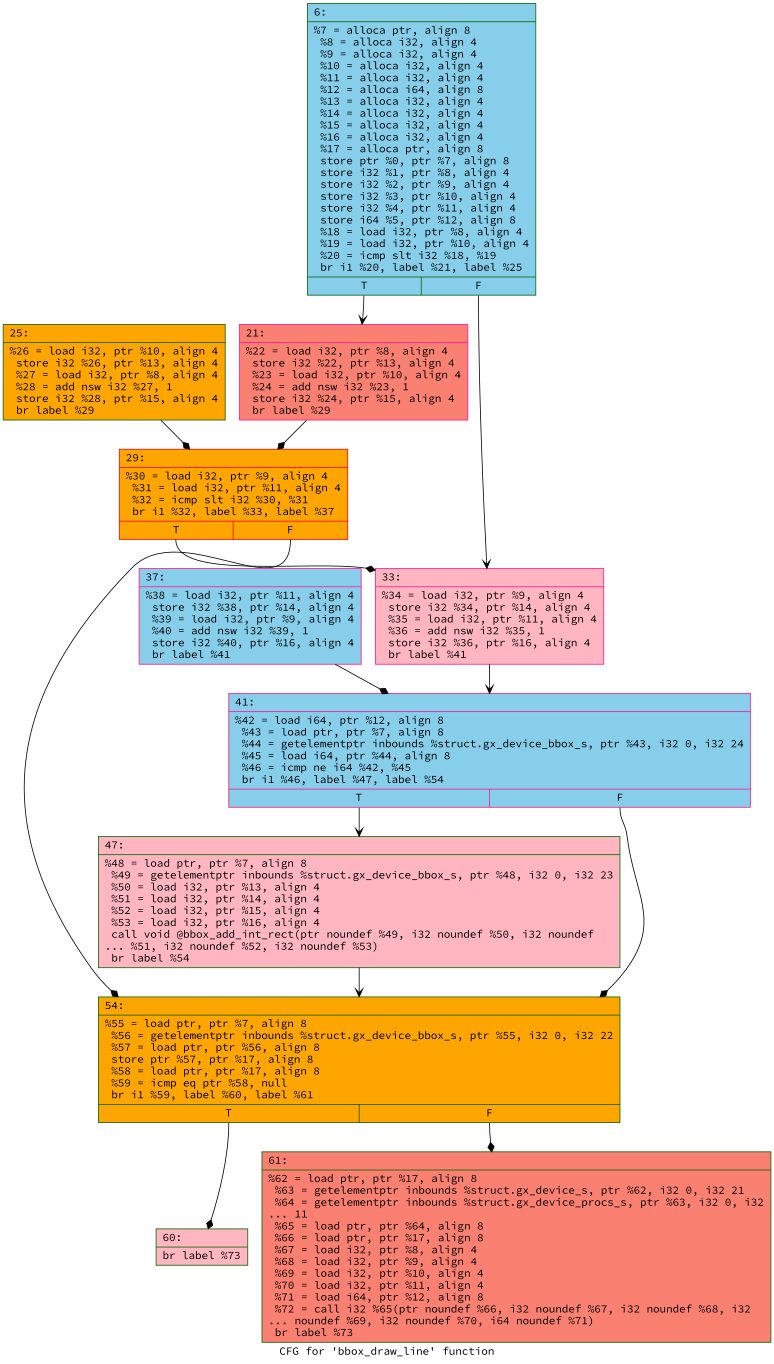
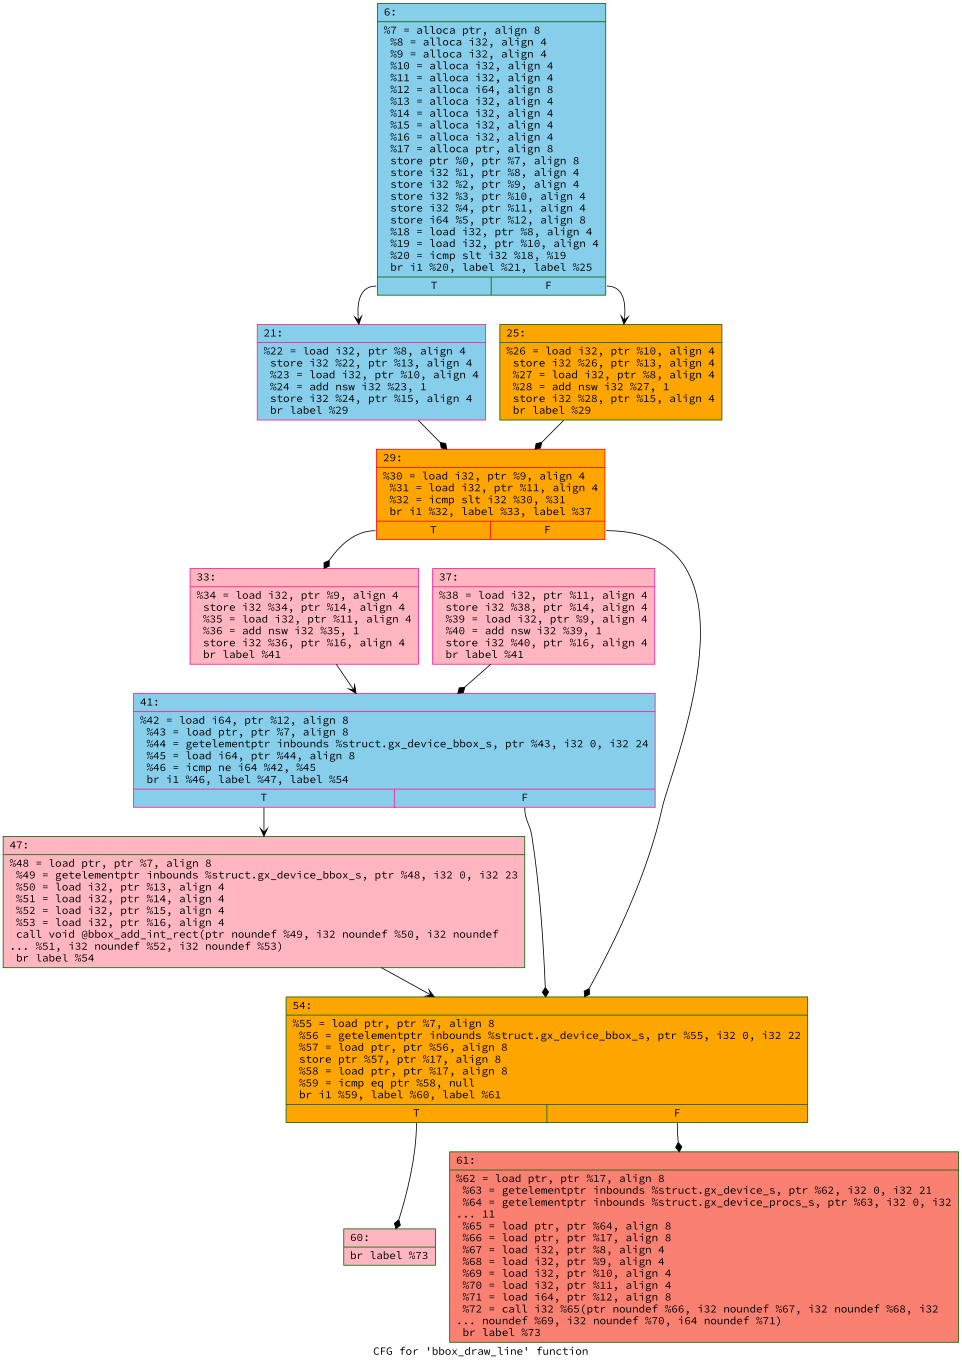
(354, 372) -> (371, 372)
(481, 428) -> (622, 296)
(250, 616) -> (544, 616)
